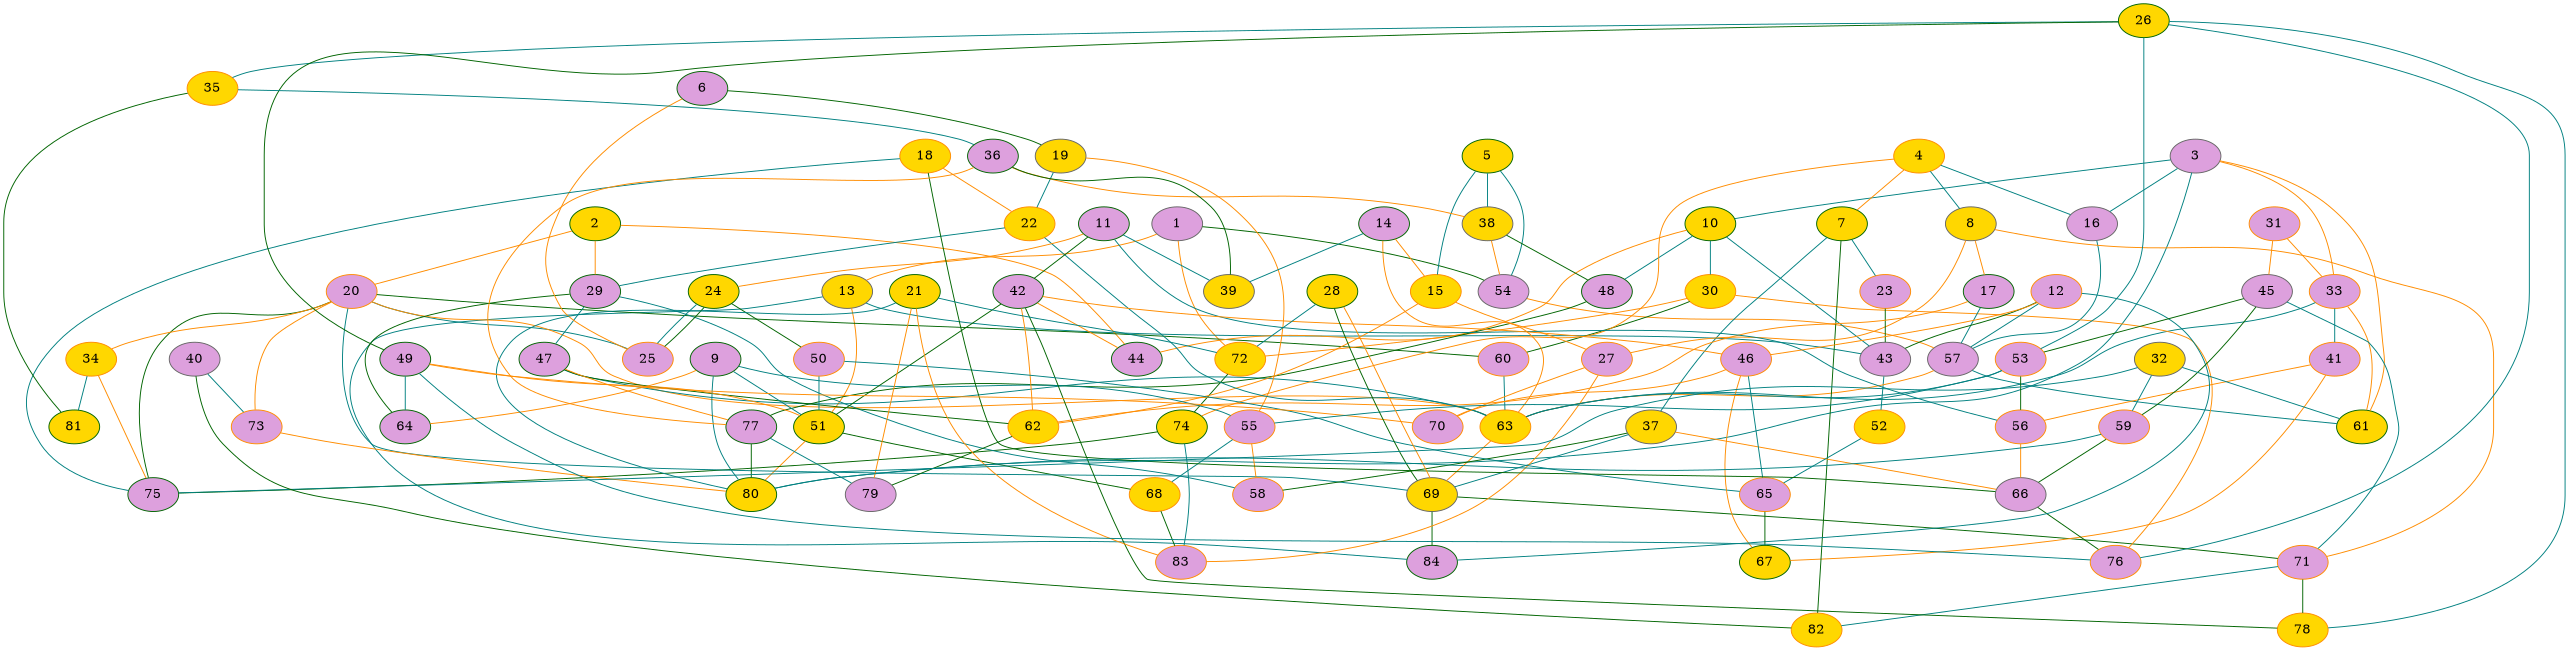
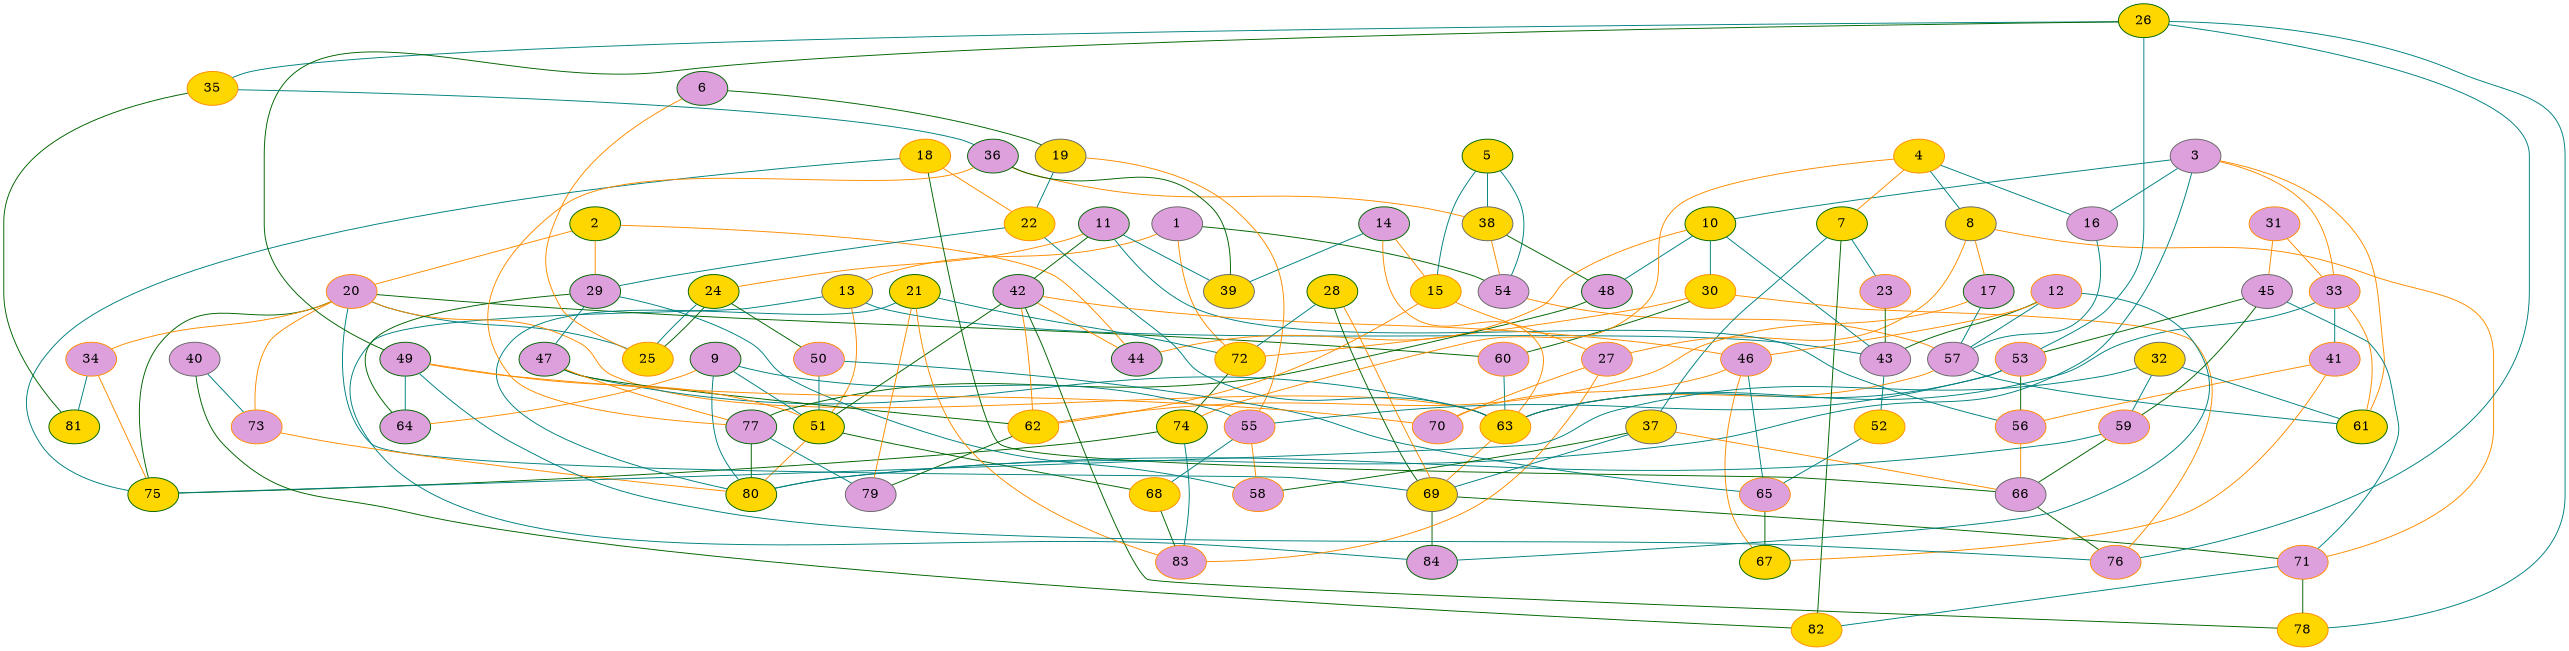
(91, 359) -> (91, 359)
(648, 359) -> (648, 359)
(153, 495) -> (153, 495)
